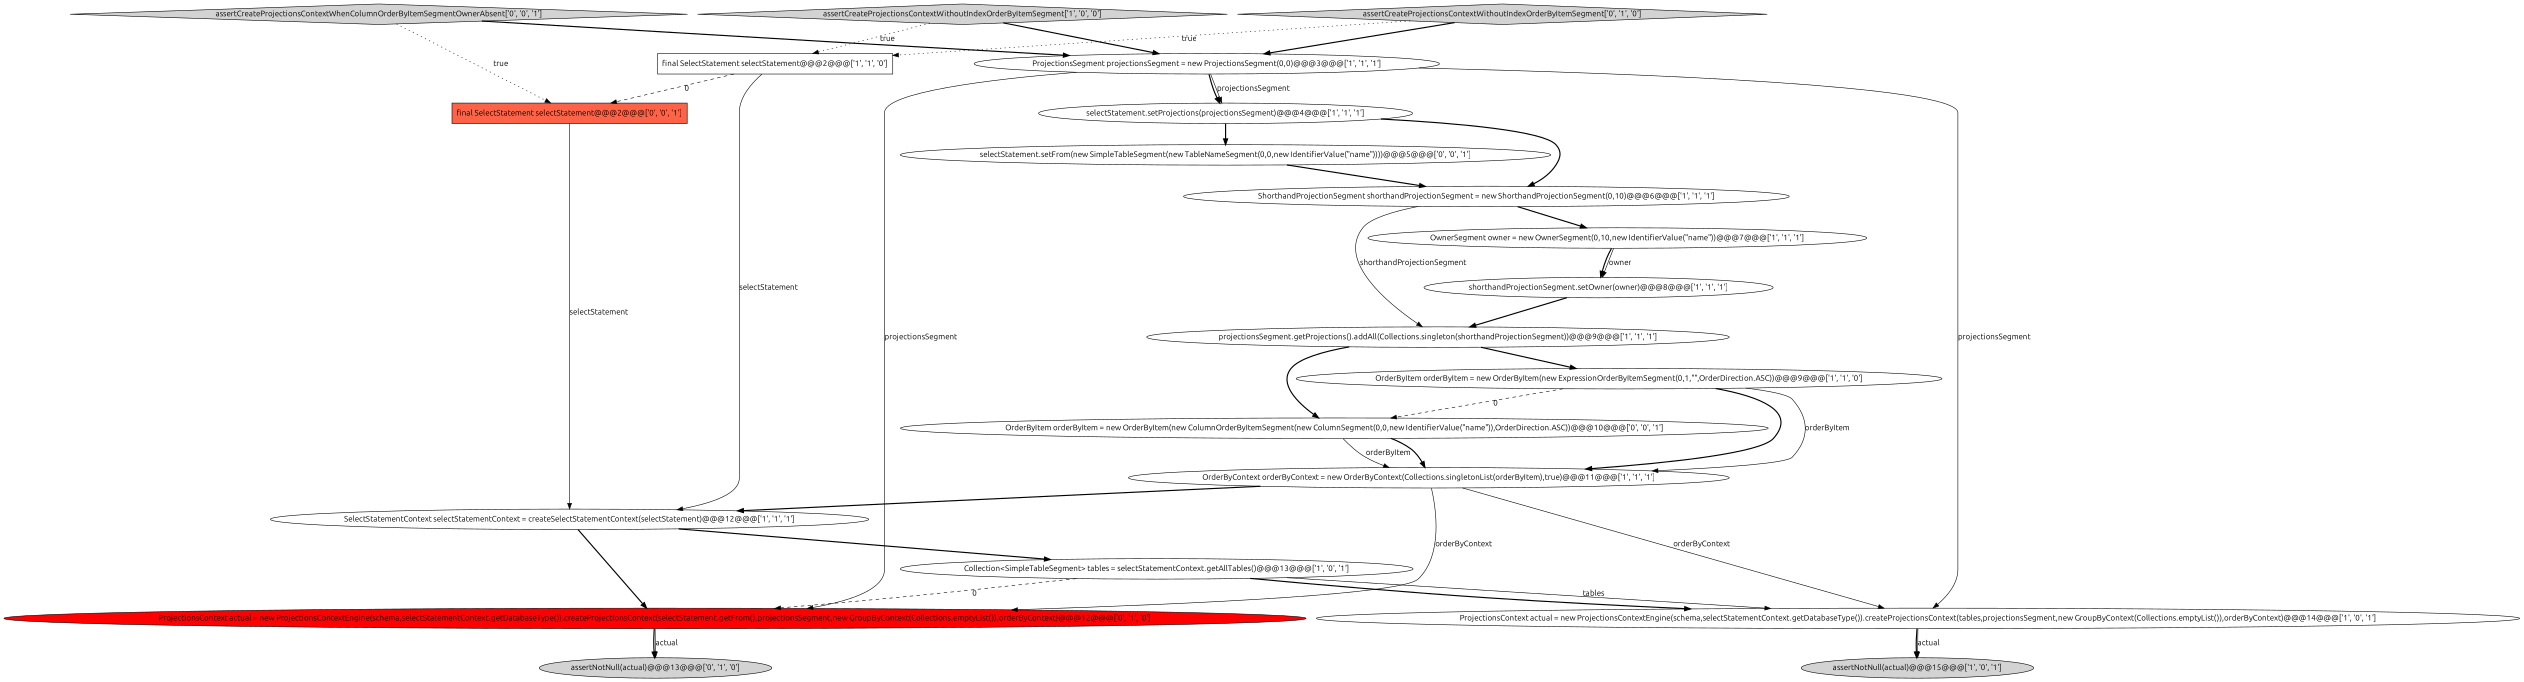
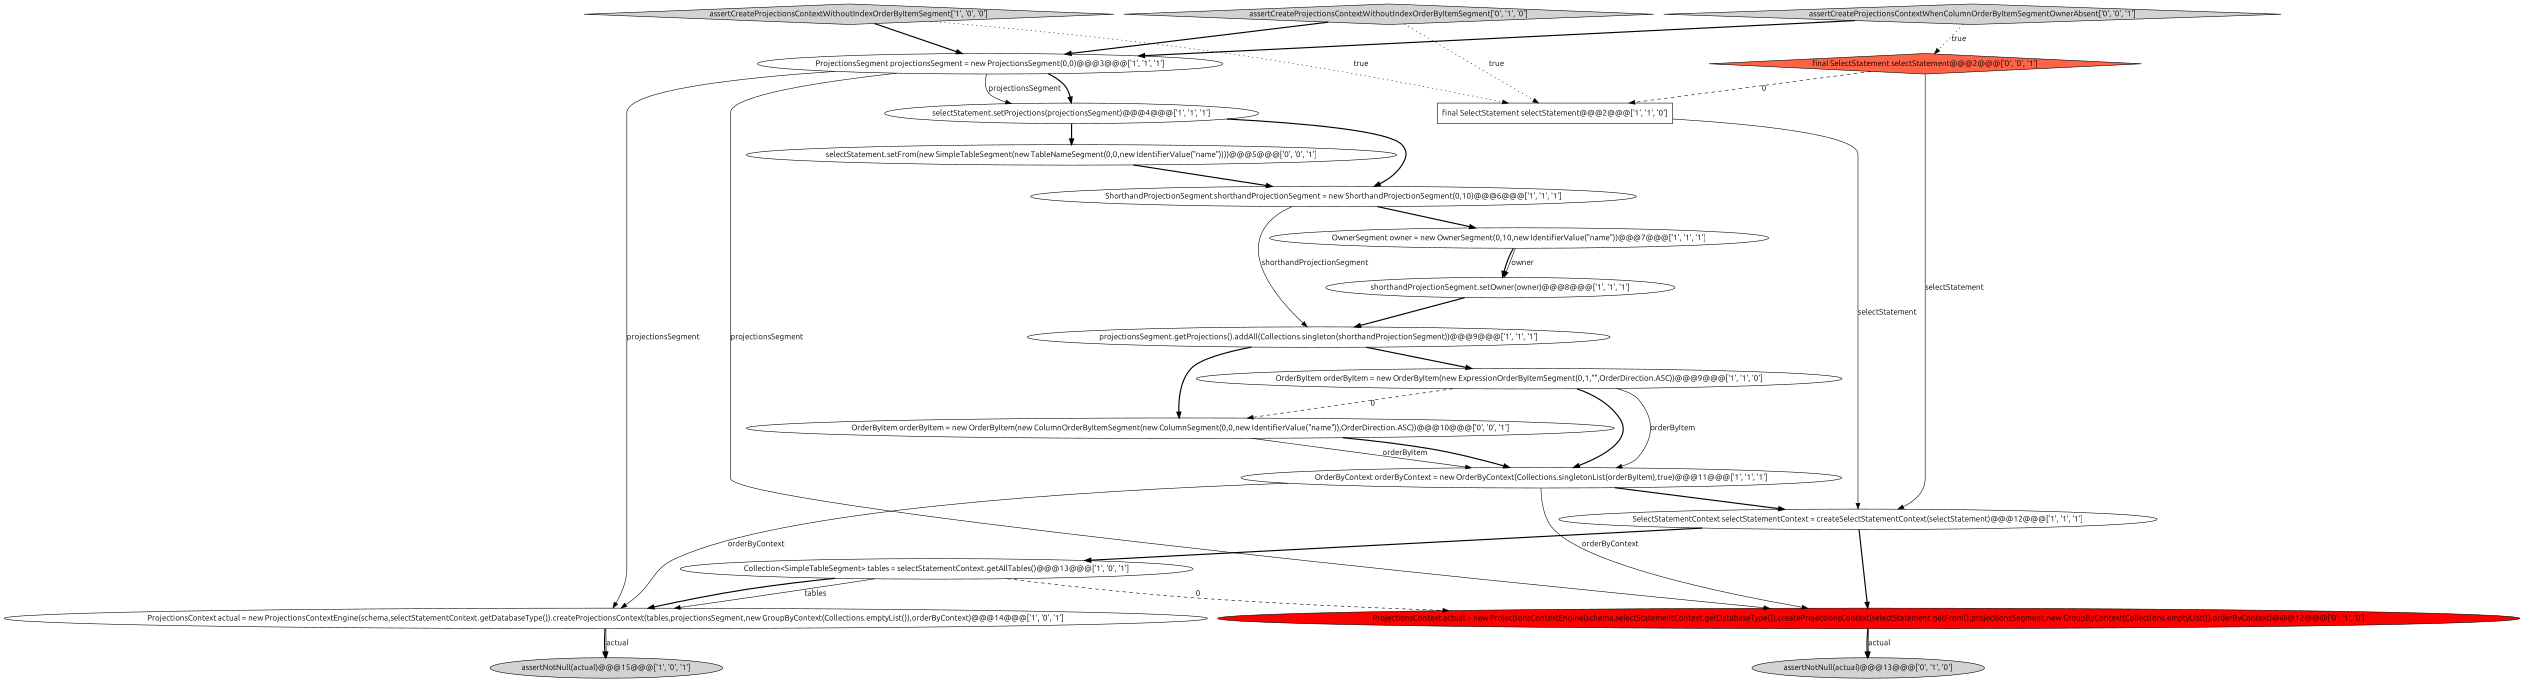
(675, 88) -> (1753, 87)
(570, 113) -> (1925, 64)
